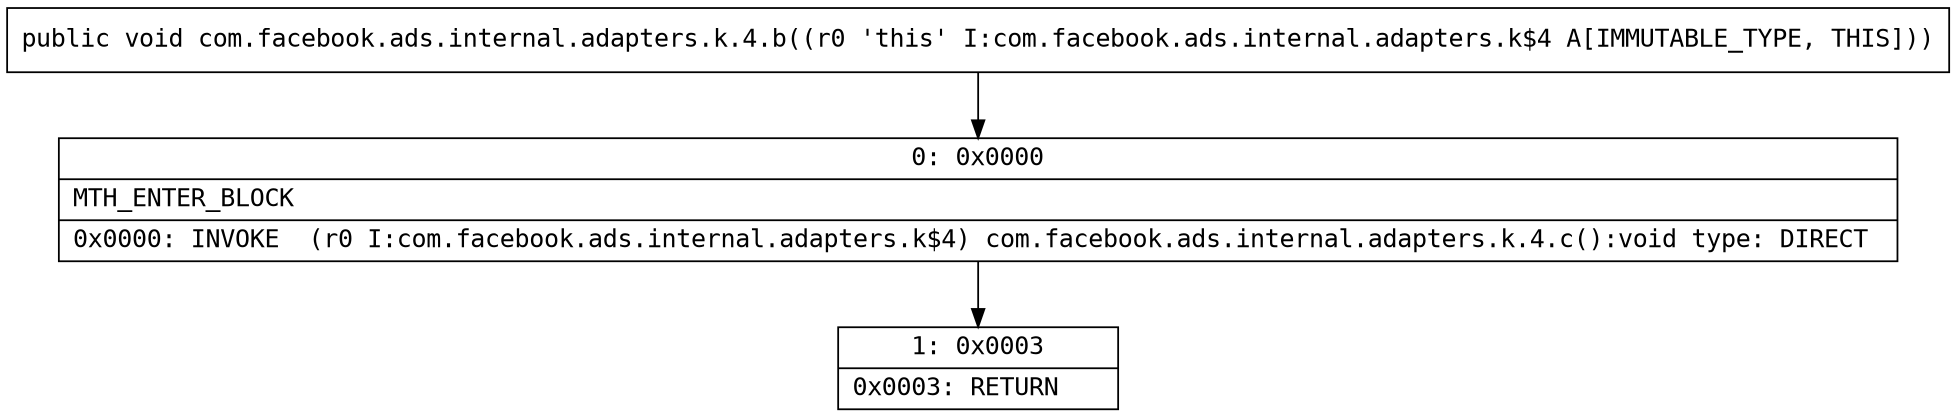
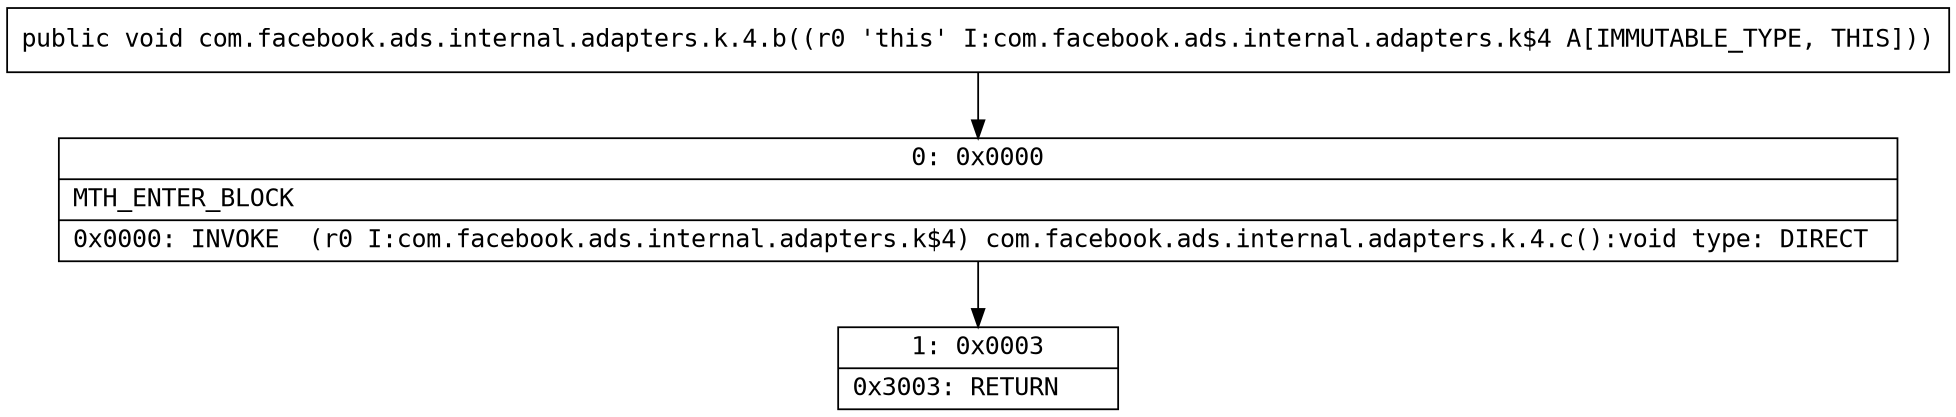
(978, 388) -> (978, 388)
